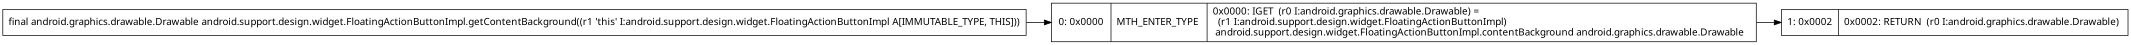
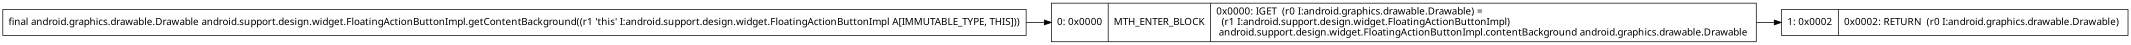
(1158, 22) -> (1159, 22)
